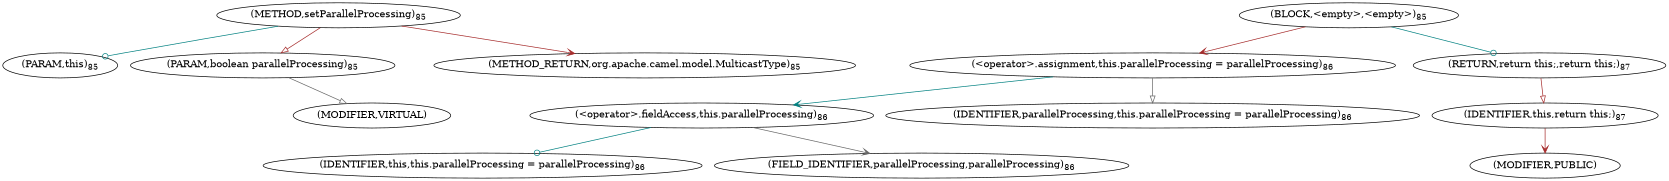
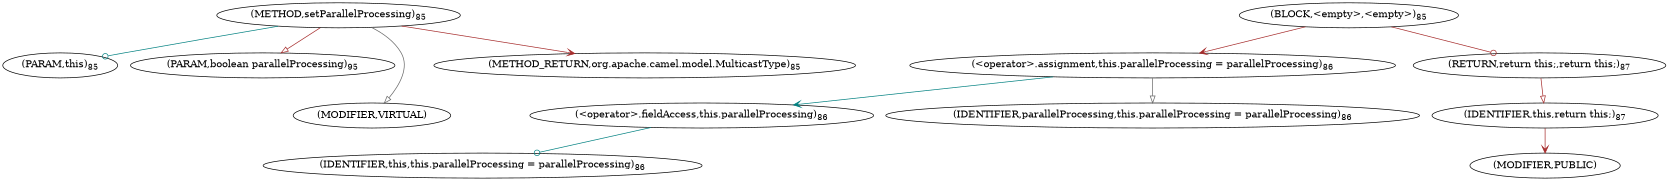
(1441, 40) -> (1441, 40)
(353, 64) -> (353, 64)
(315, 89) -> (403, 57)
(922, 166) -> none
